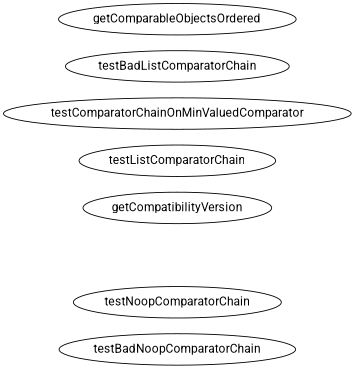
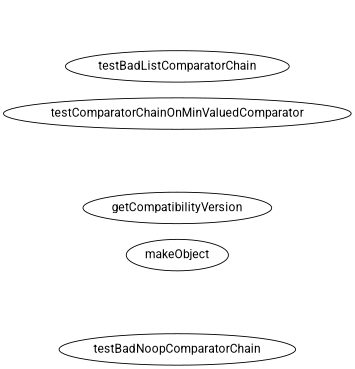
(177, 19) -> none
(177, 161) -> none
none -> (177, 255)
(177, 302) -> none
